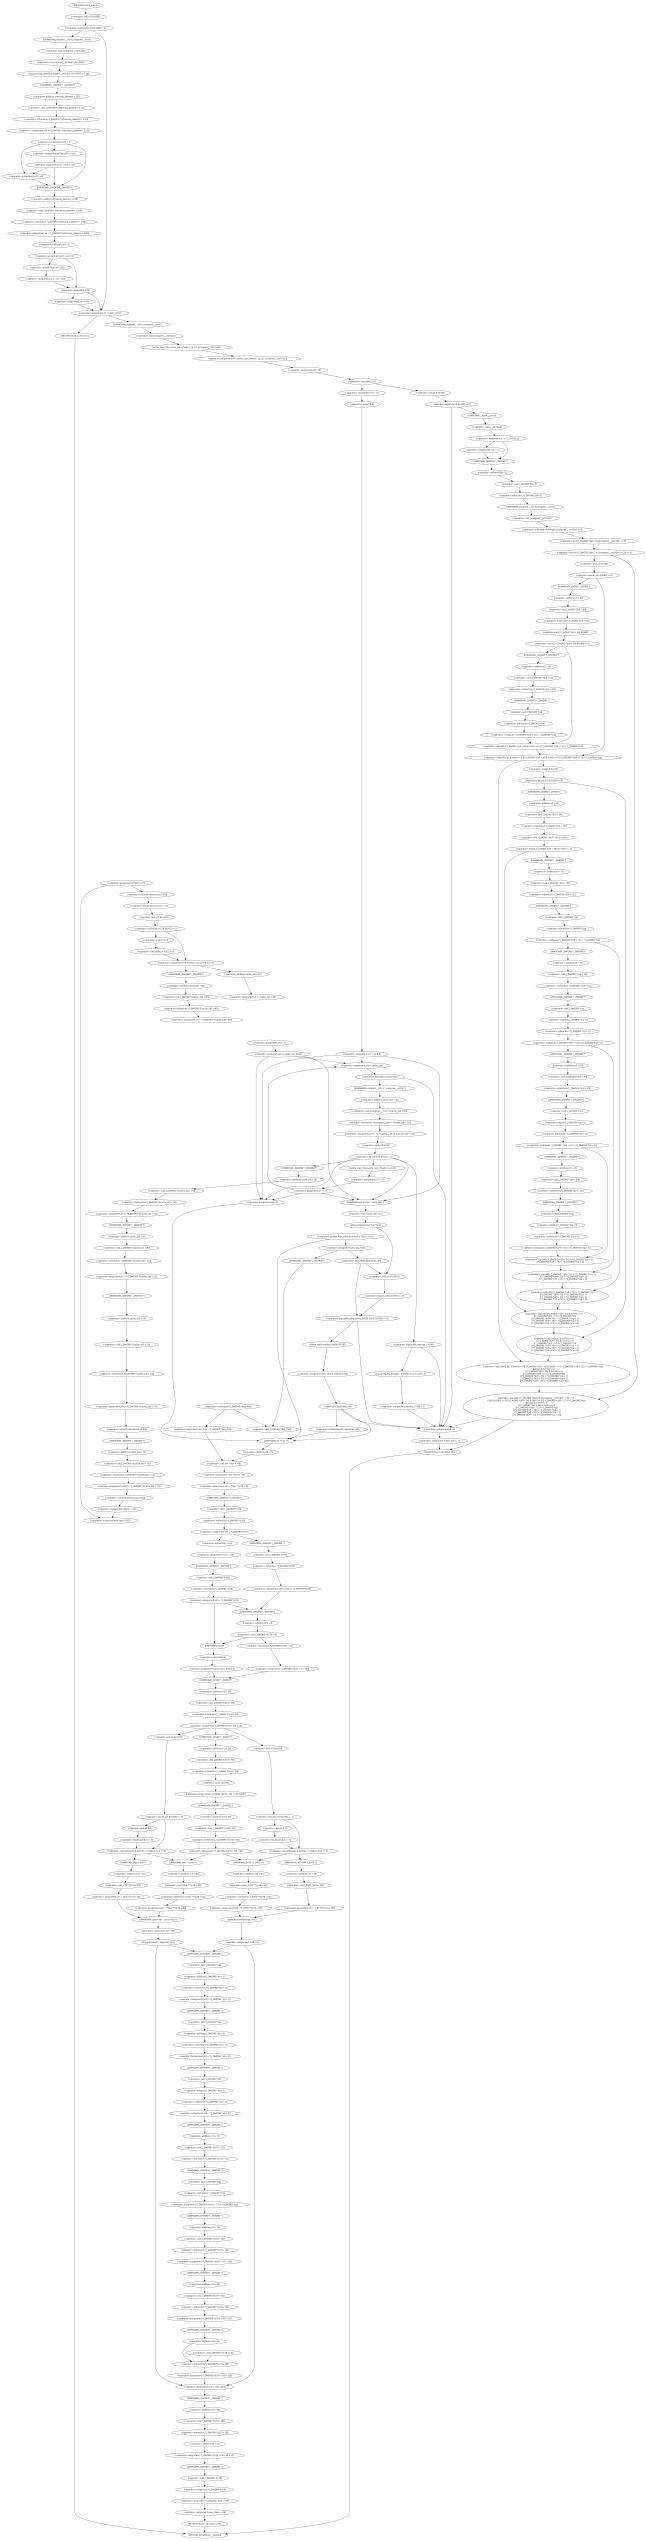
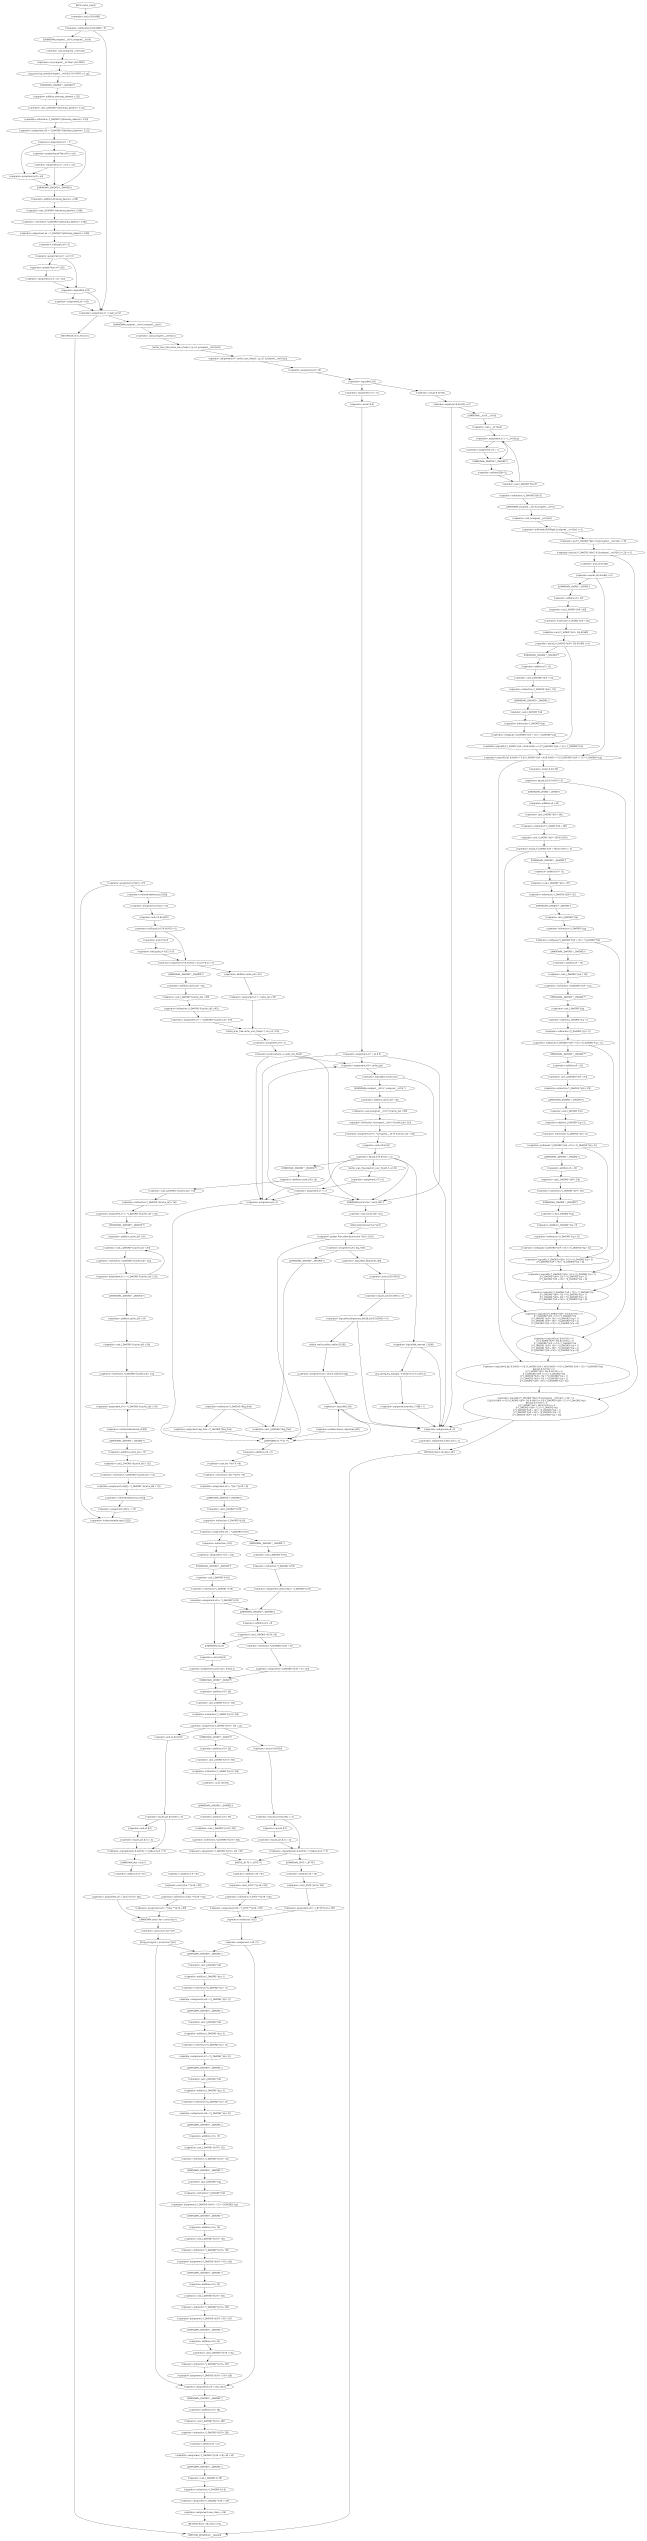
(86, 5) -> (86, 5)
(56, 113) -> none
(520, 489) -> (517, 460)
none -> (253, 1031)
(373, 1168) -> (373, 1168)
(127, 1242) -> (164, 1261)
(392, 1247) -> (356, 1231)
(356, 1289) -> none
(126, 1417) -> (128, 1419)
(337, 1417) -> (339, 1419)
(213, 1446) -> (241, 1435)
none -> (216, 1548)
(216, 1794) -> none
(183, 1863) -> none
(248, 1863) -> (248, 1863)
(301, 1863) -> (301, 1863)
(123, 1885) -> none
(158, 1942) -> (158, 1942)
(183, 2352) -> (209, 2346)
